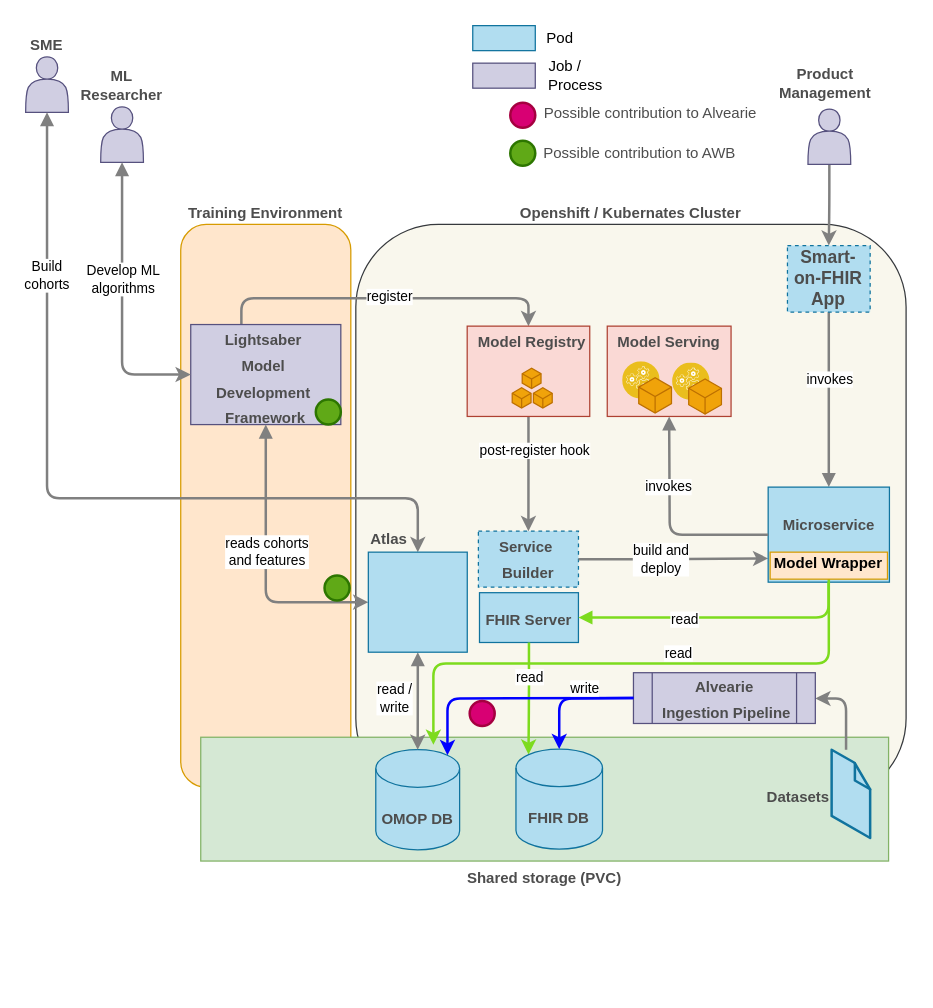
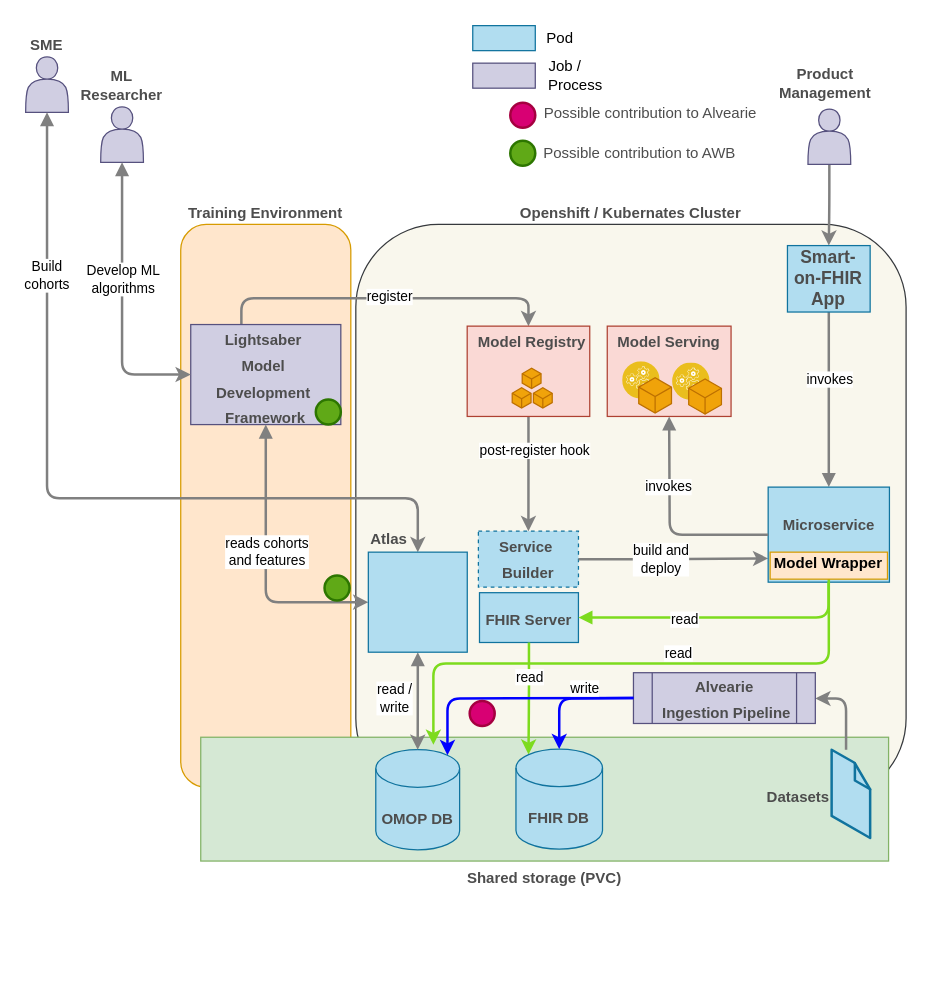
(828, 279) -> (828, 279)
